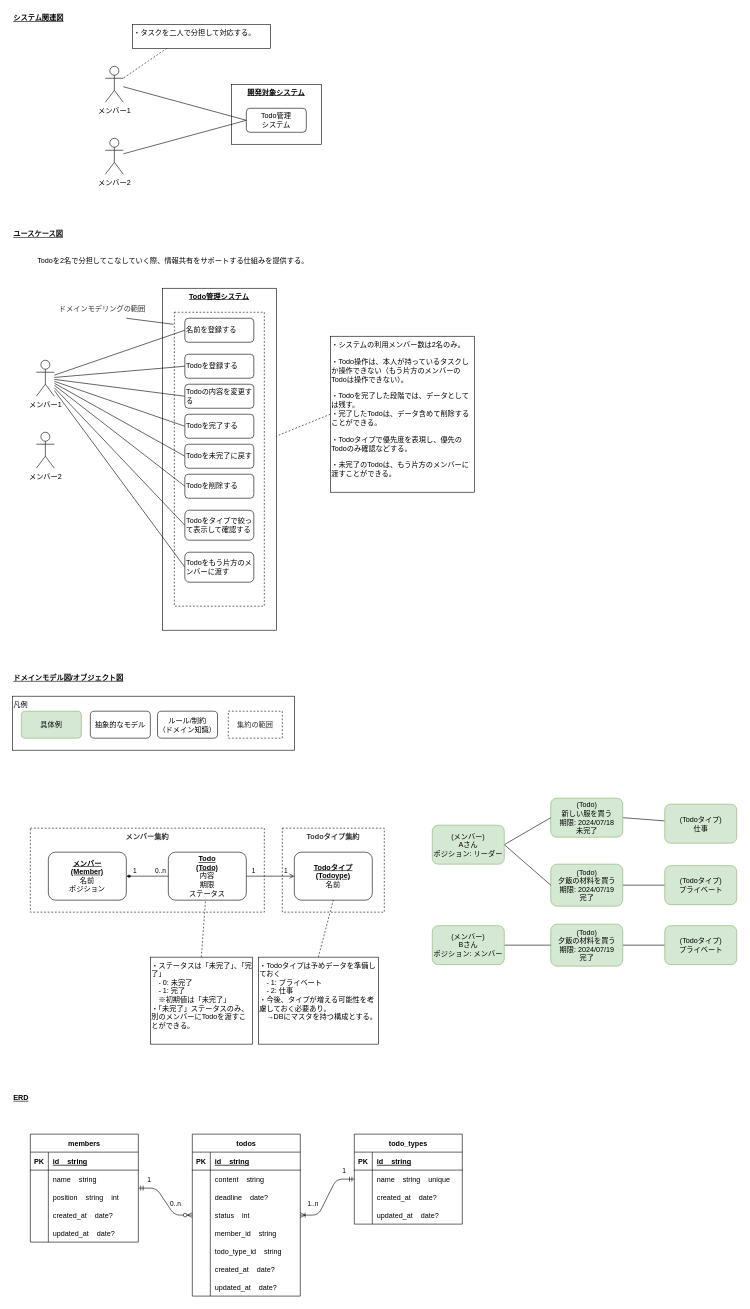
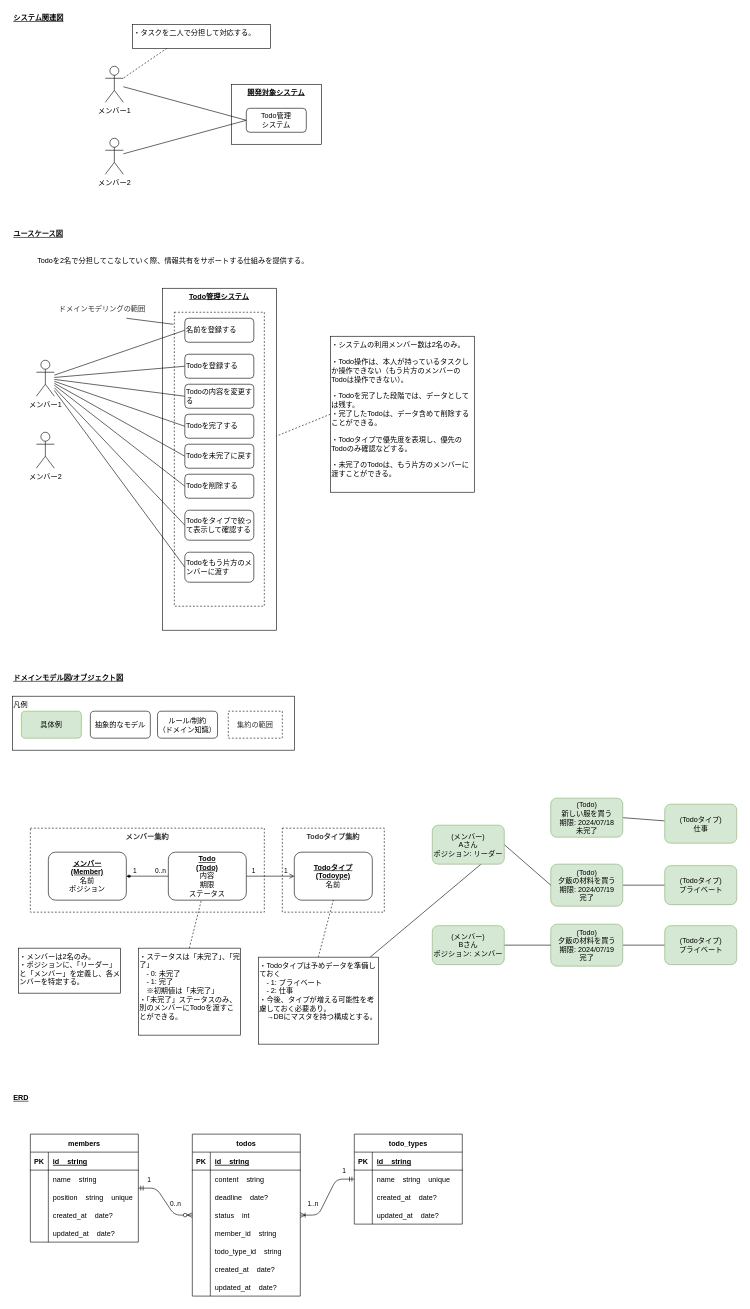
(529, 831) -> (426, 910)
none -> (69, 971)
(201, 1001) -> (189, 992)
(99, 1198) -> (106, 1198)
